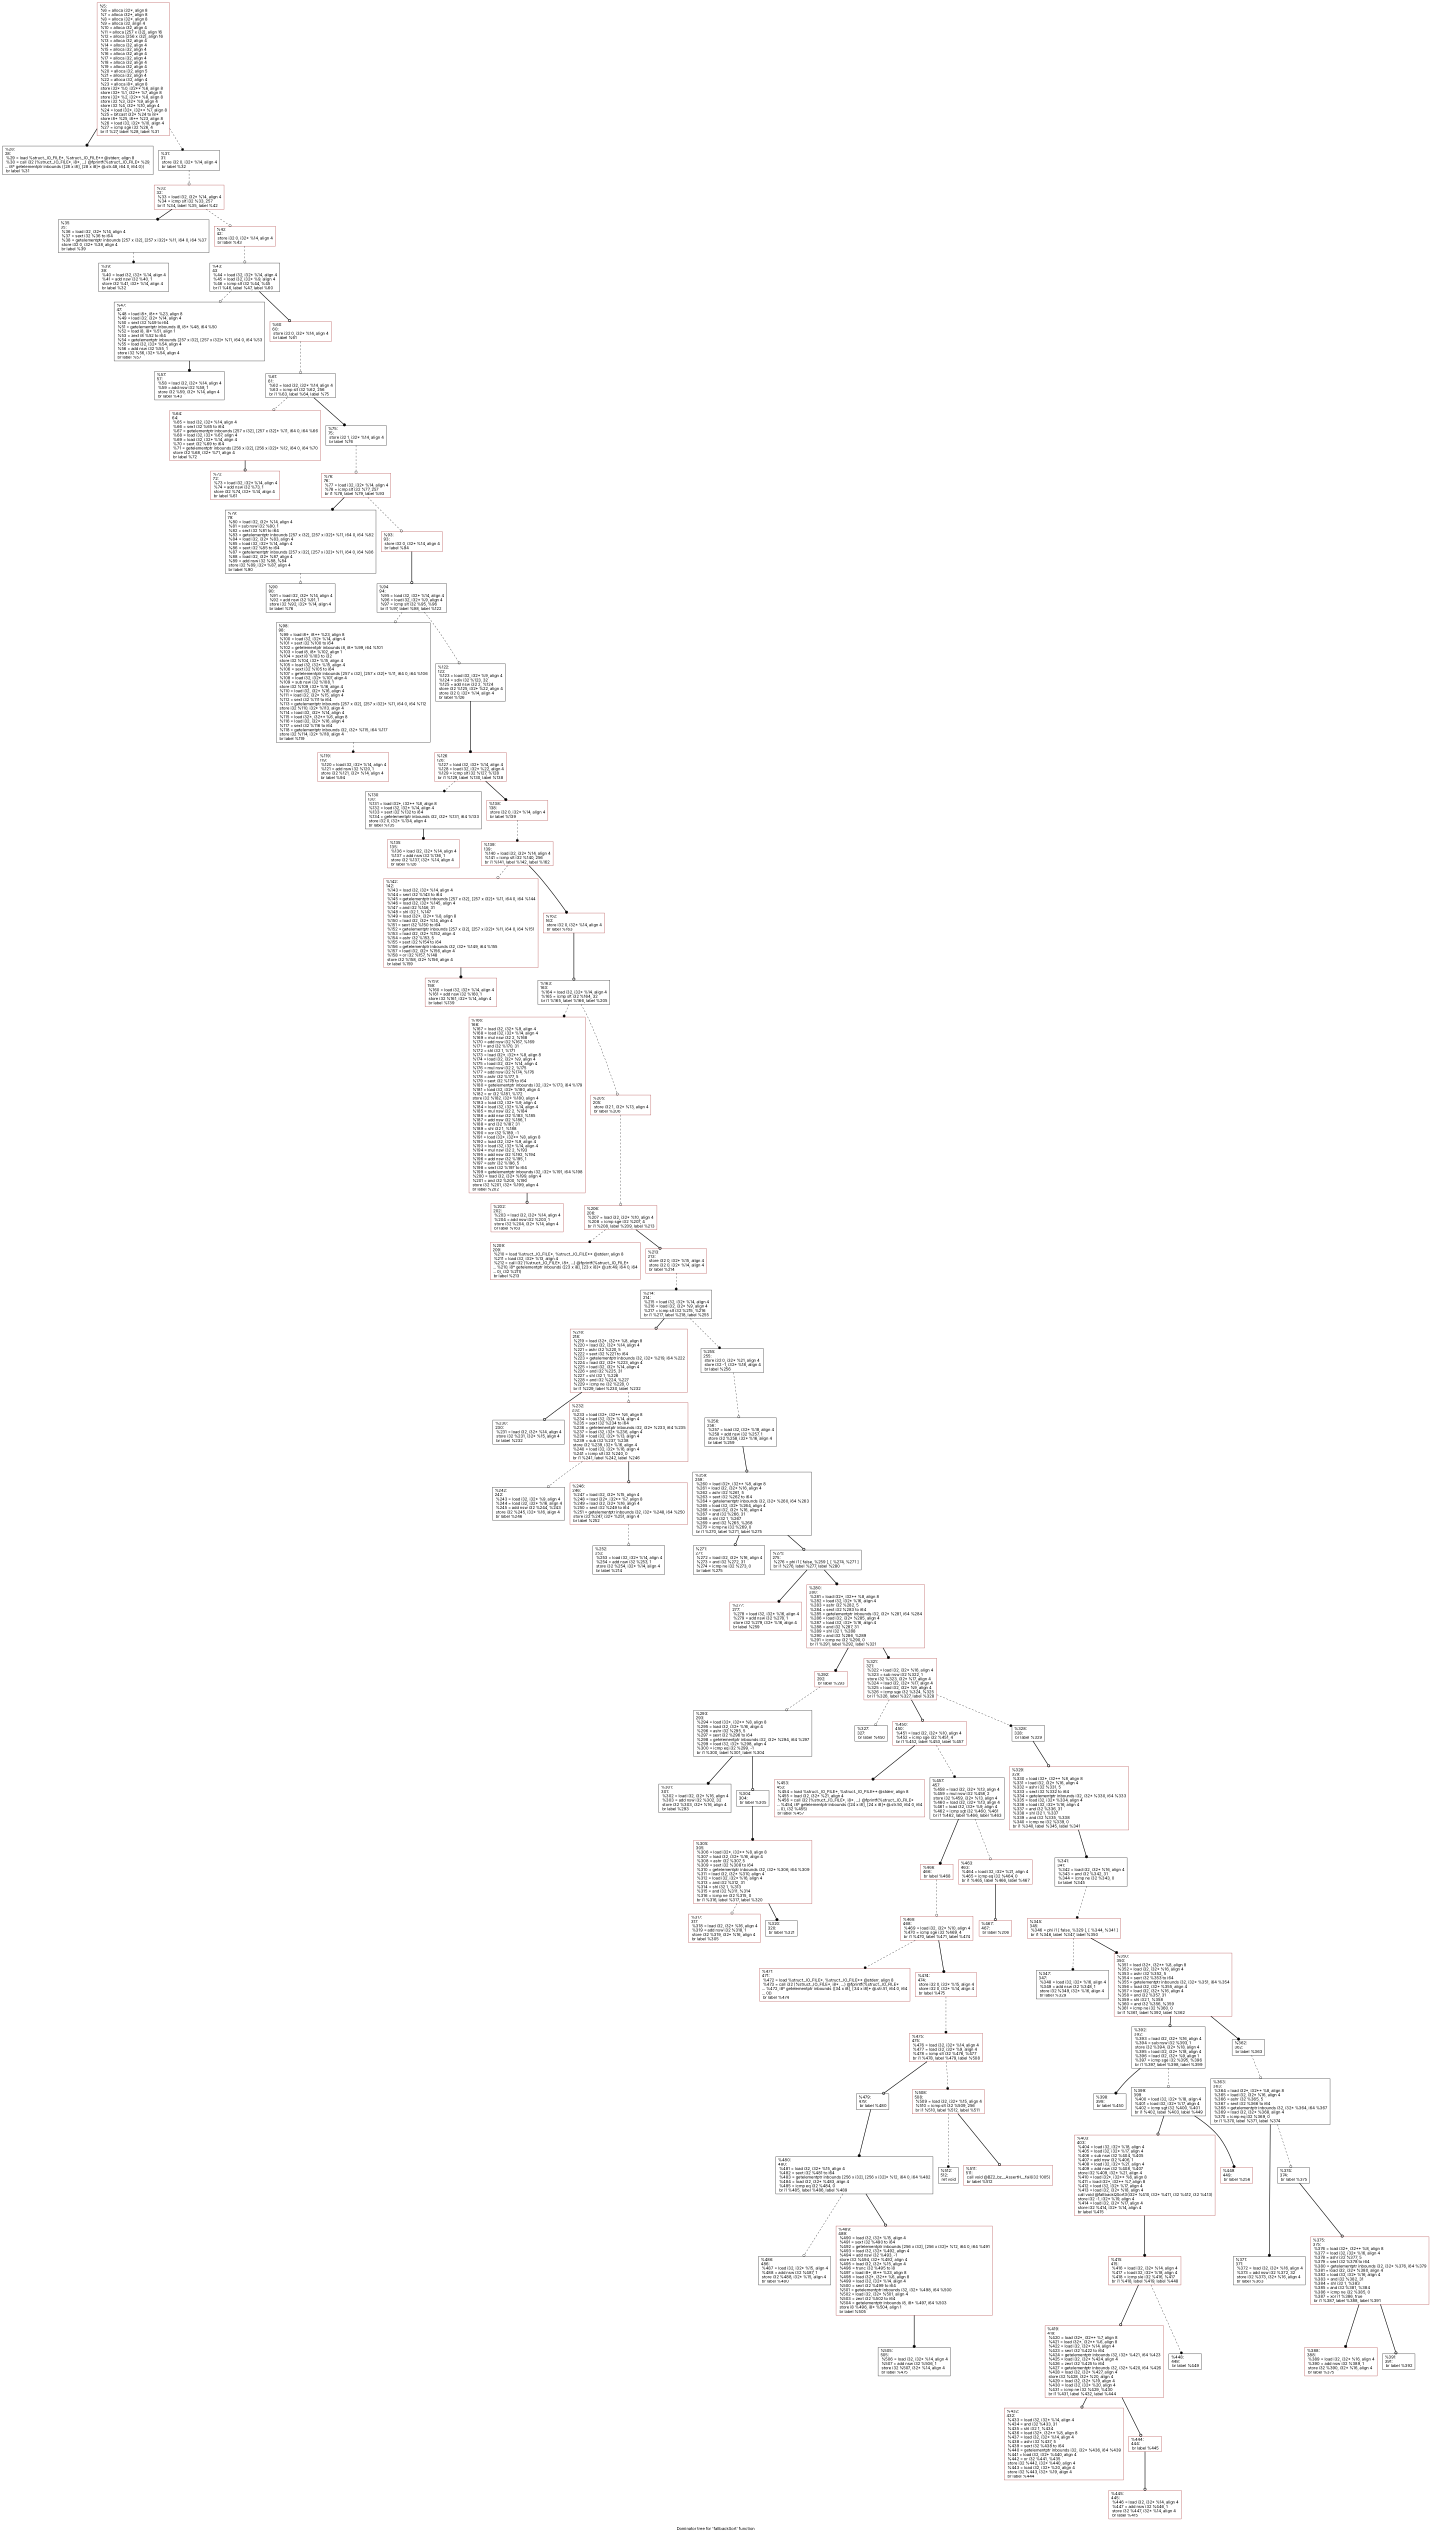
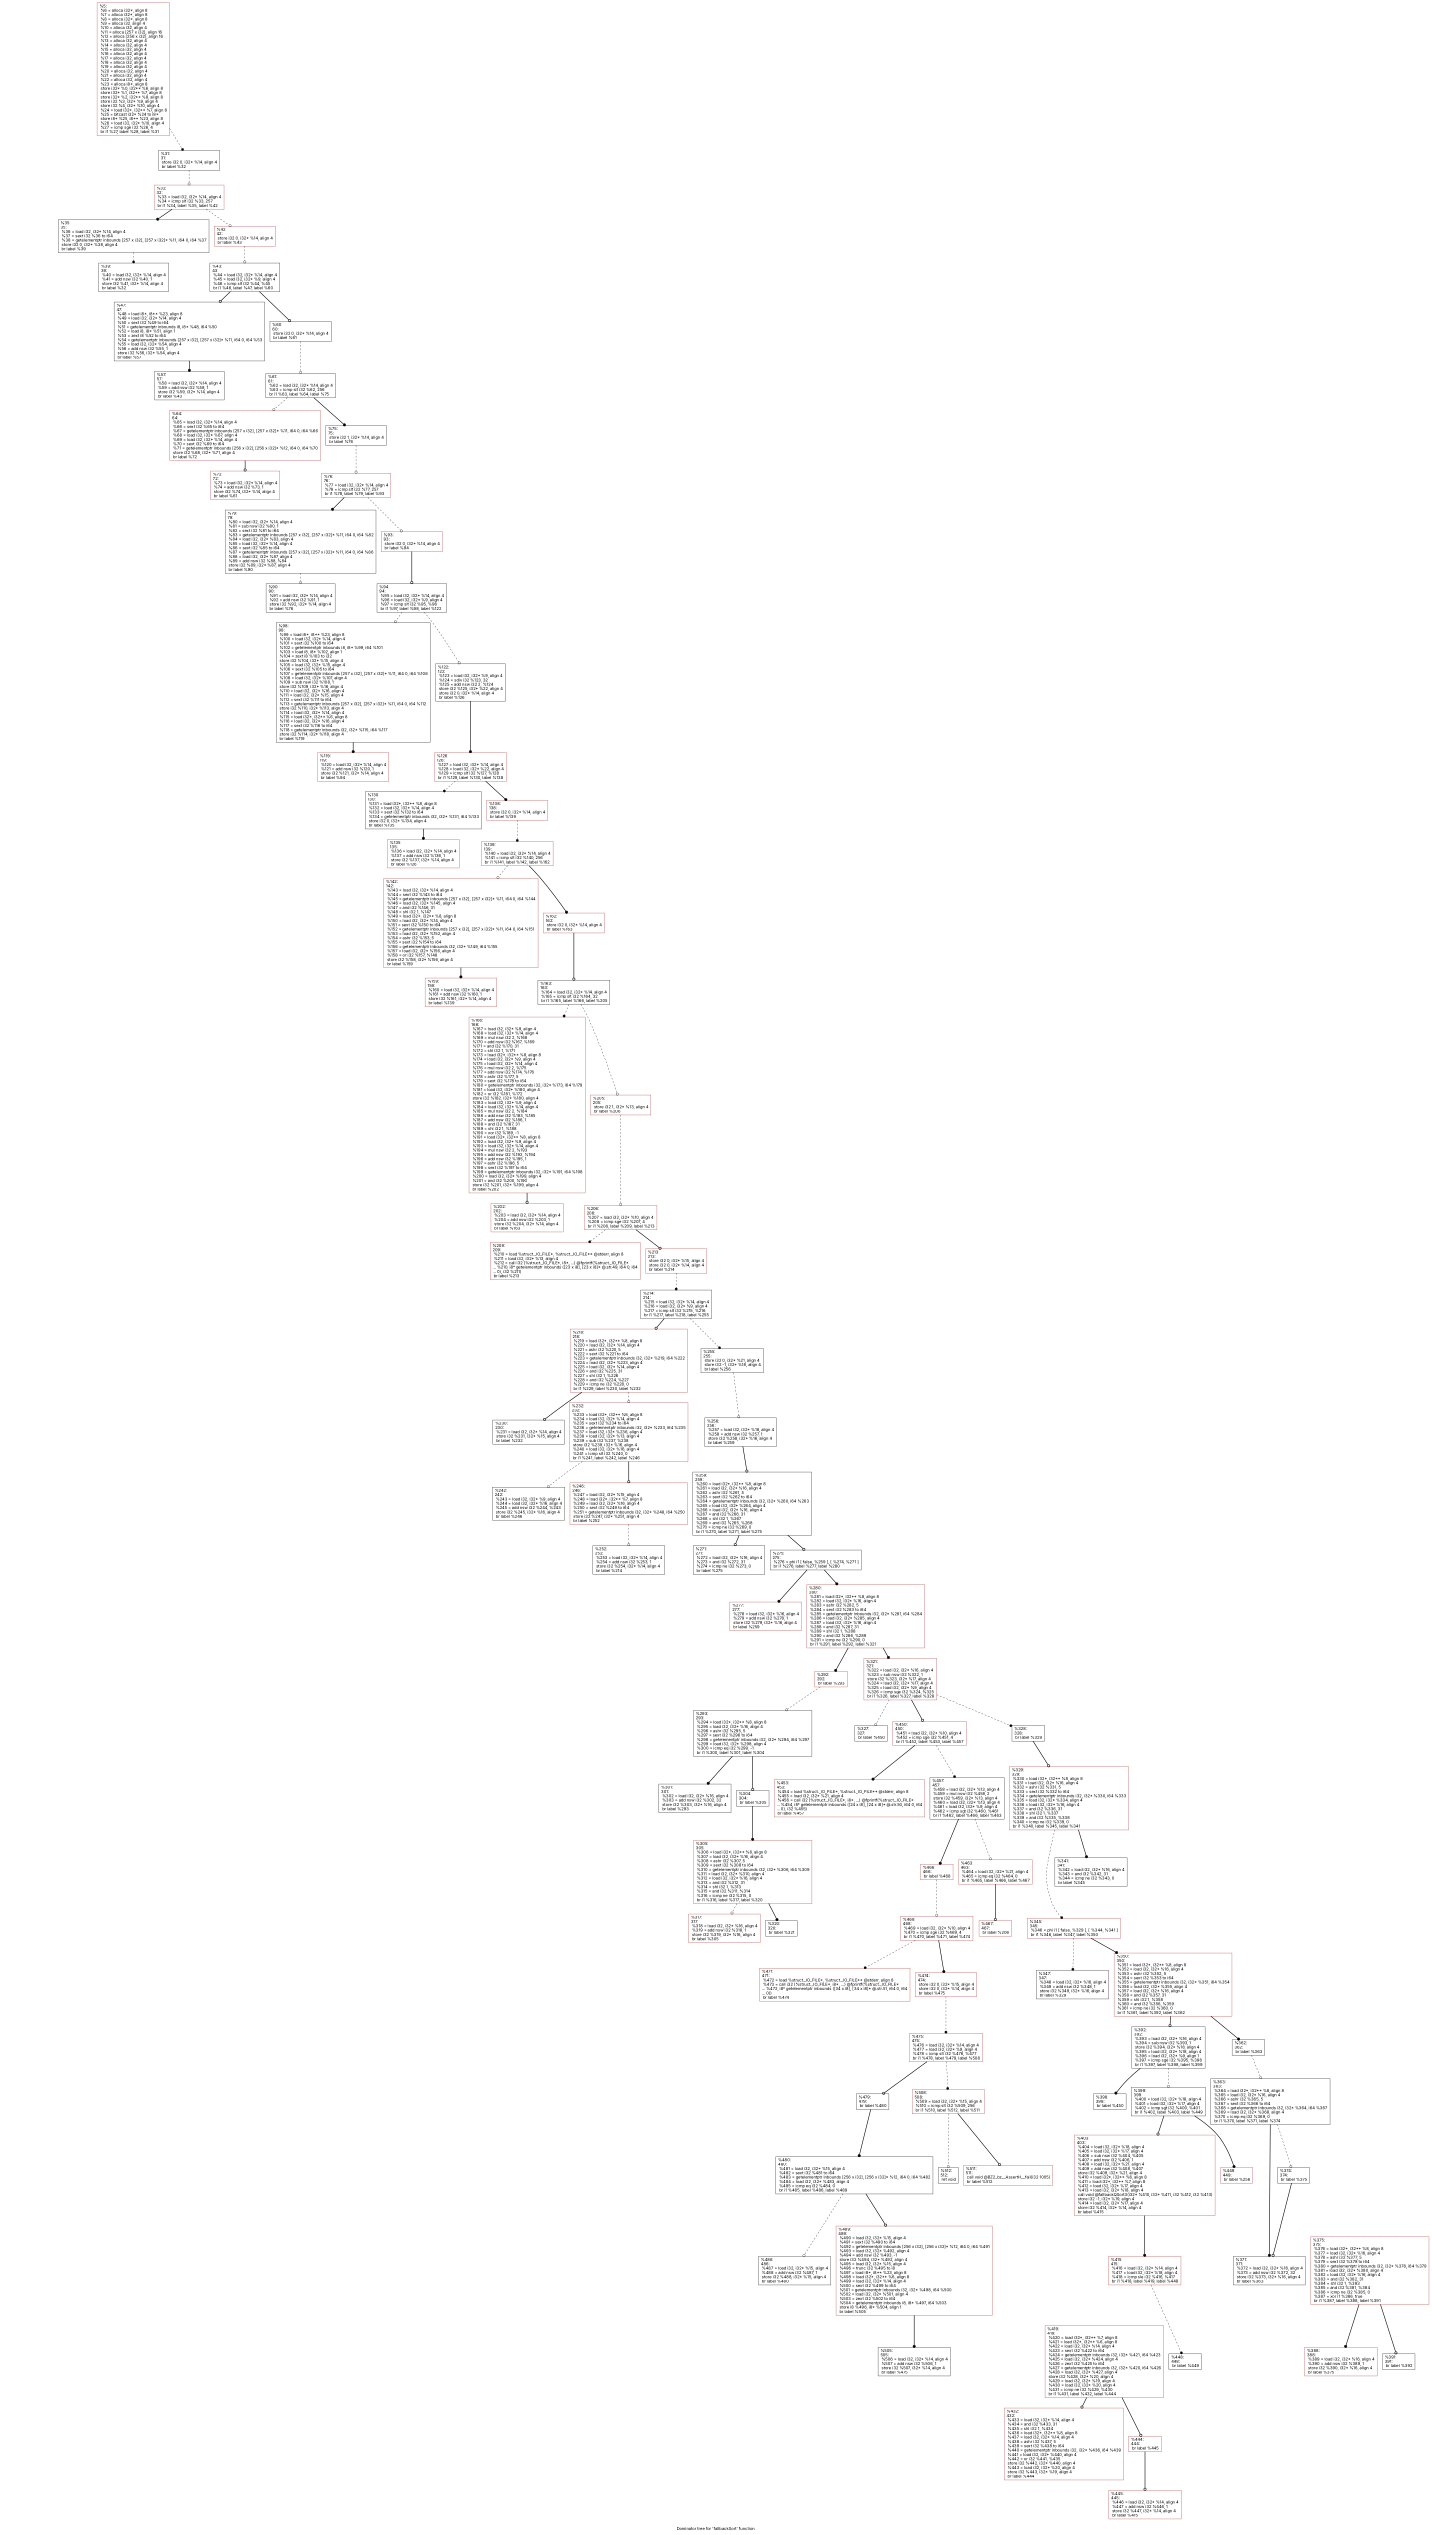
(123, 71) -> (124, 71)
(78, 160) -> none
(226, 296) -> (226, 296)
(301, 332) -> (301, 332)
(353, 746) -> (353, 746)
(1082, 1901) -> (1047, 1875)
(948, 2139) -> (948, 2139)
(1320, 2209) -> (1282, 2219)
(1130, 2304) -> none
